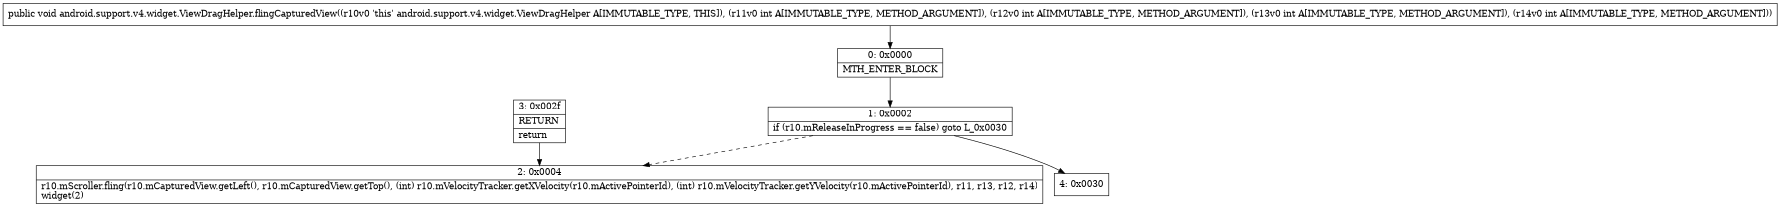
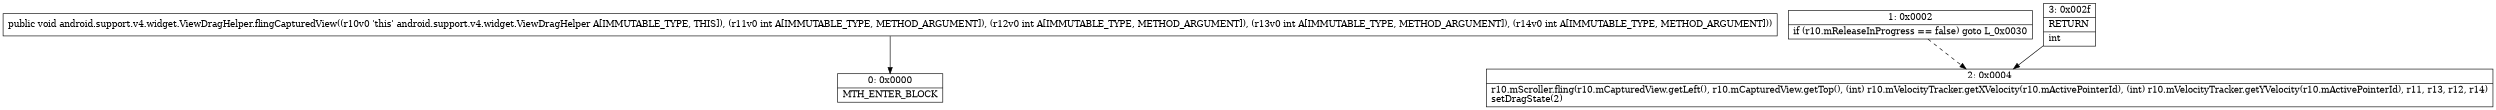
(890, 89) -> none
(533, 135) -> (2055, 39)
(1082, 185) -> none
(63, 196) -> (1527, 99)
